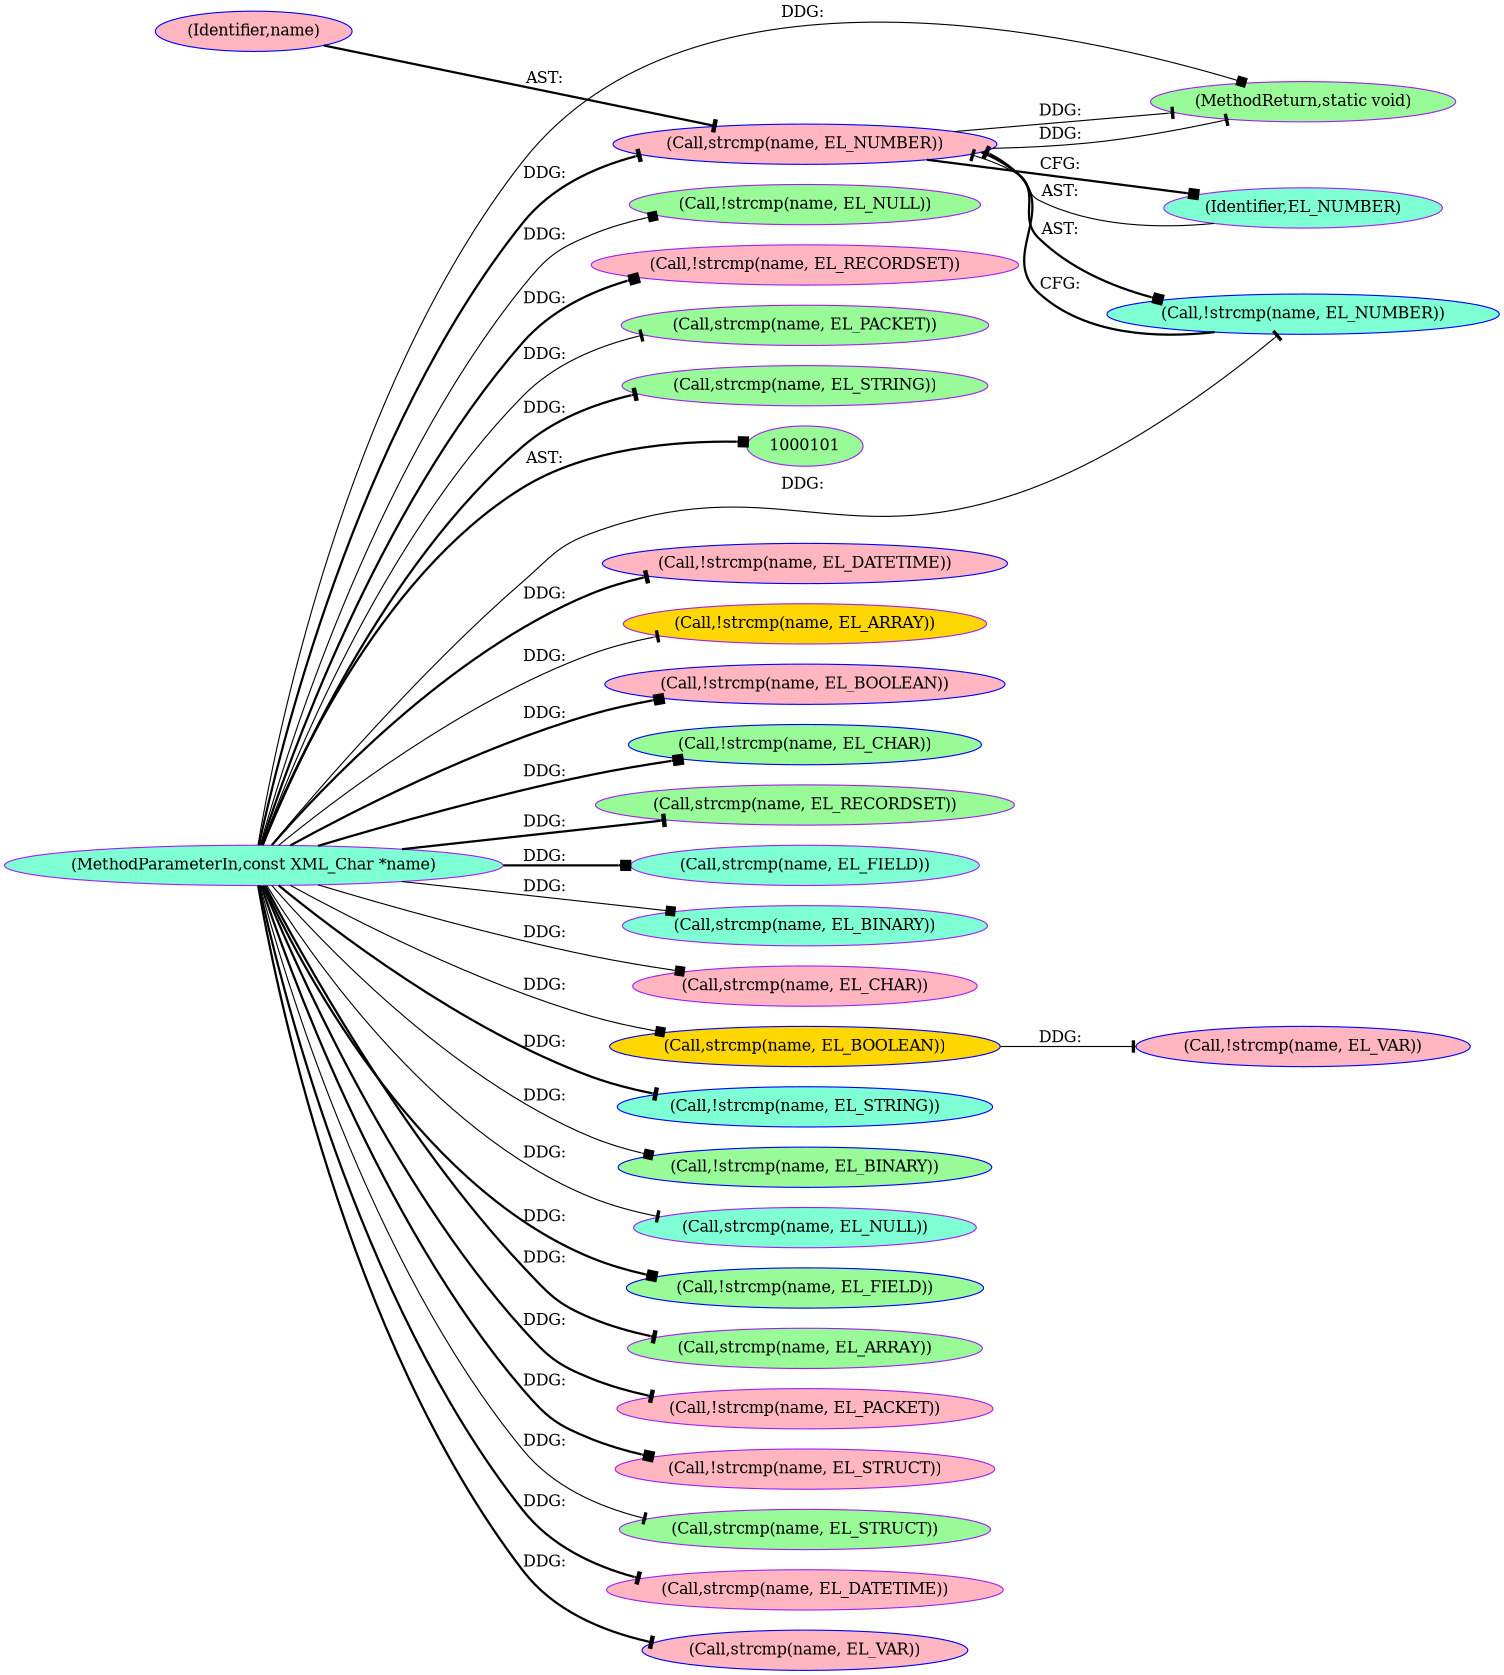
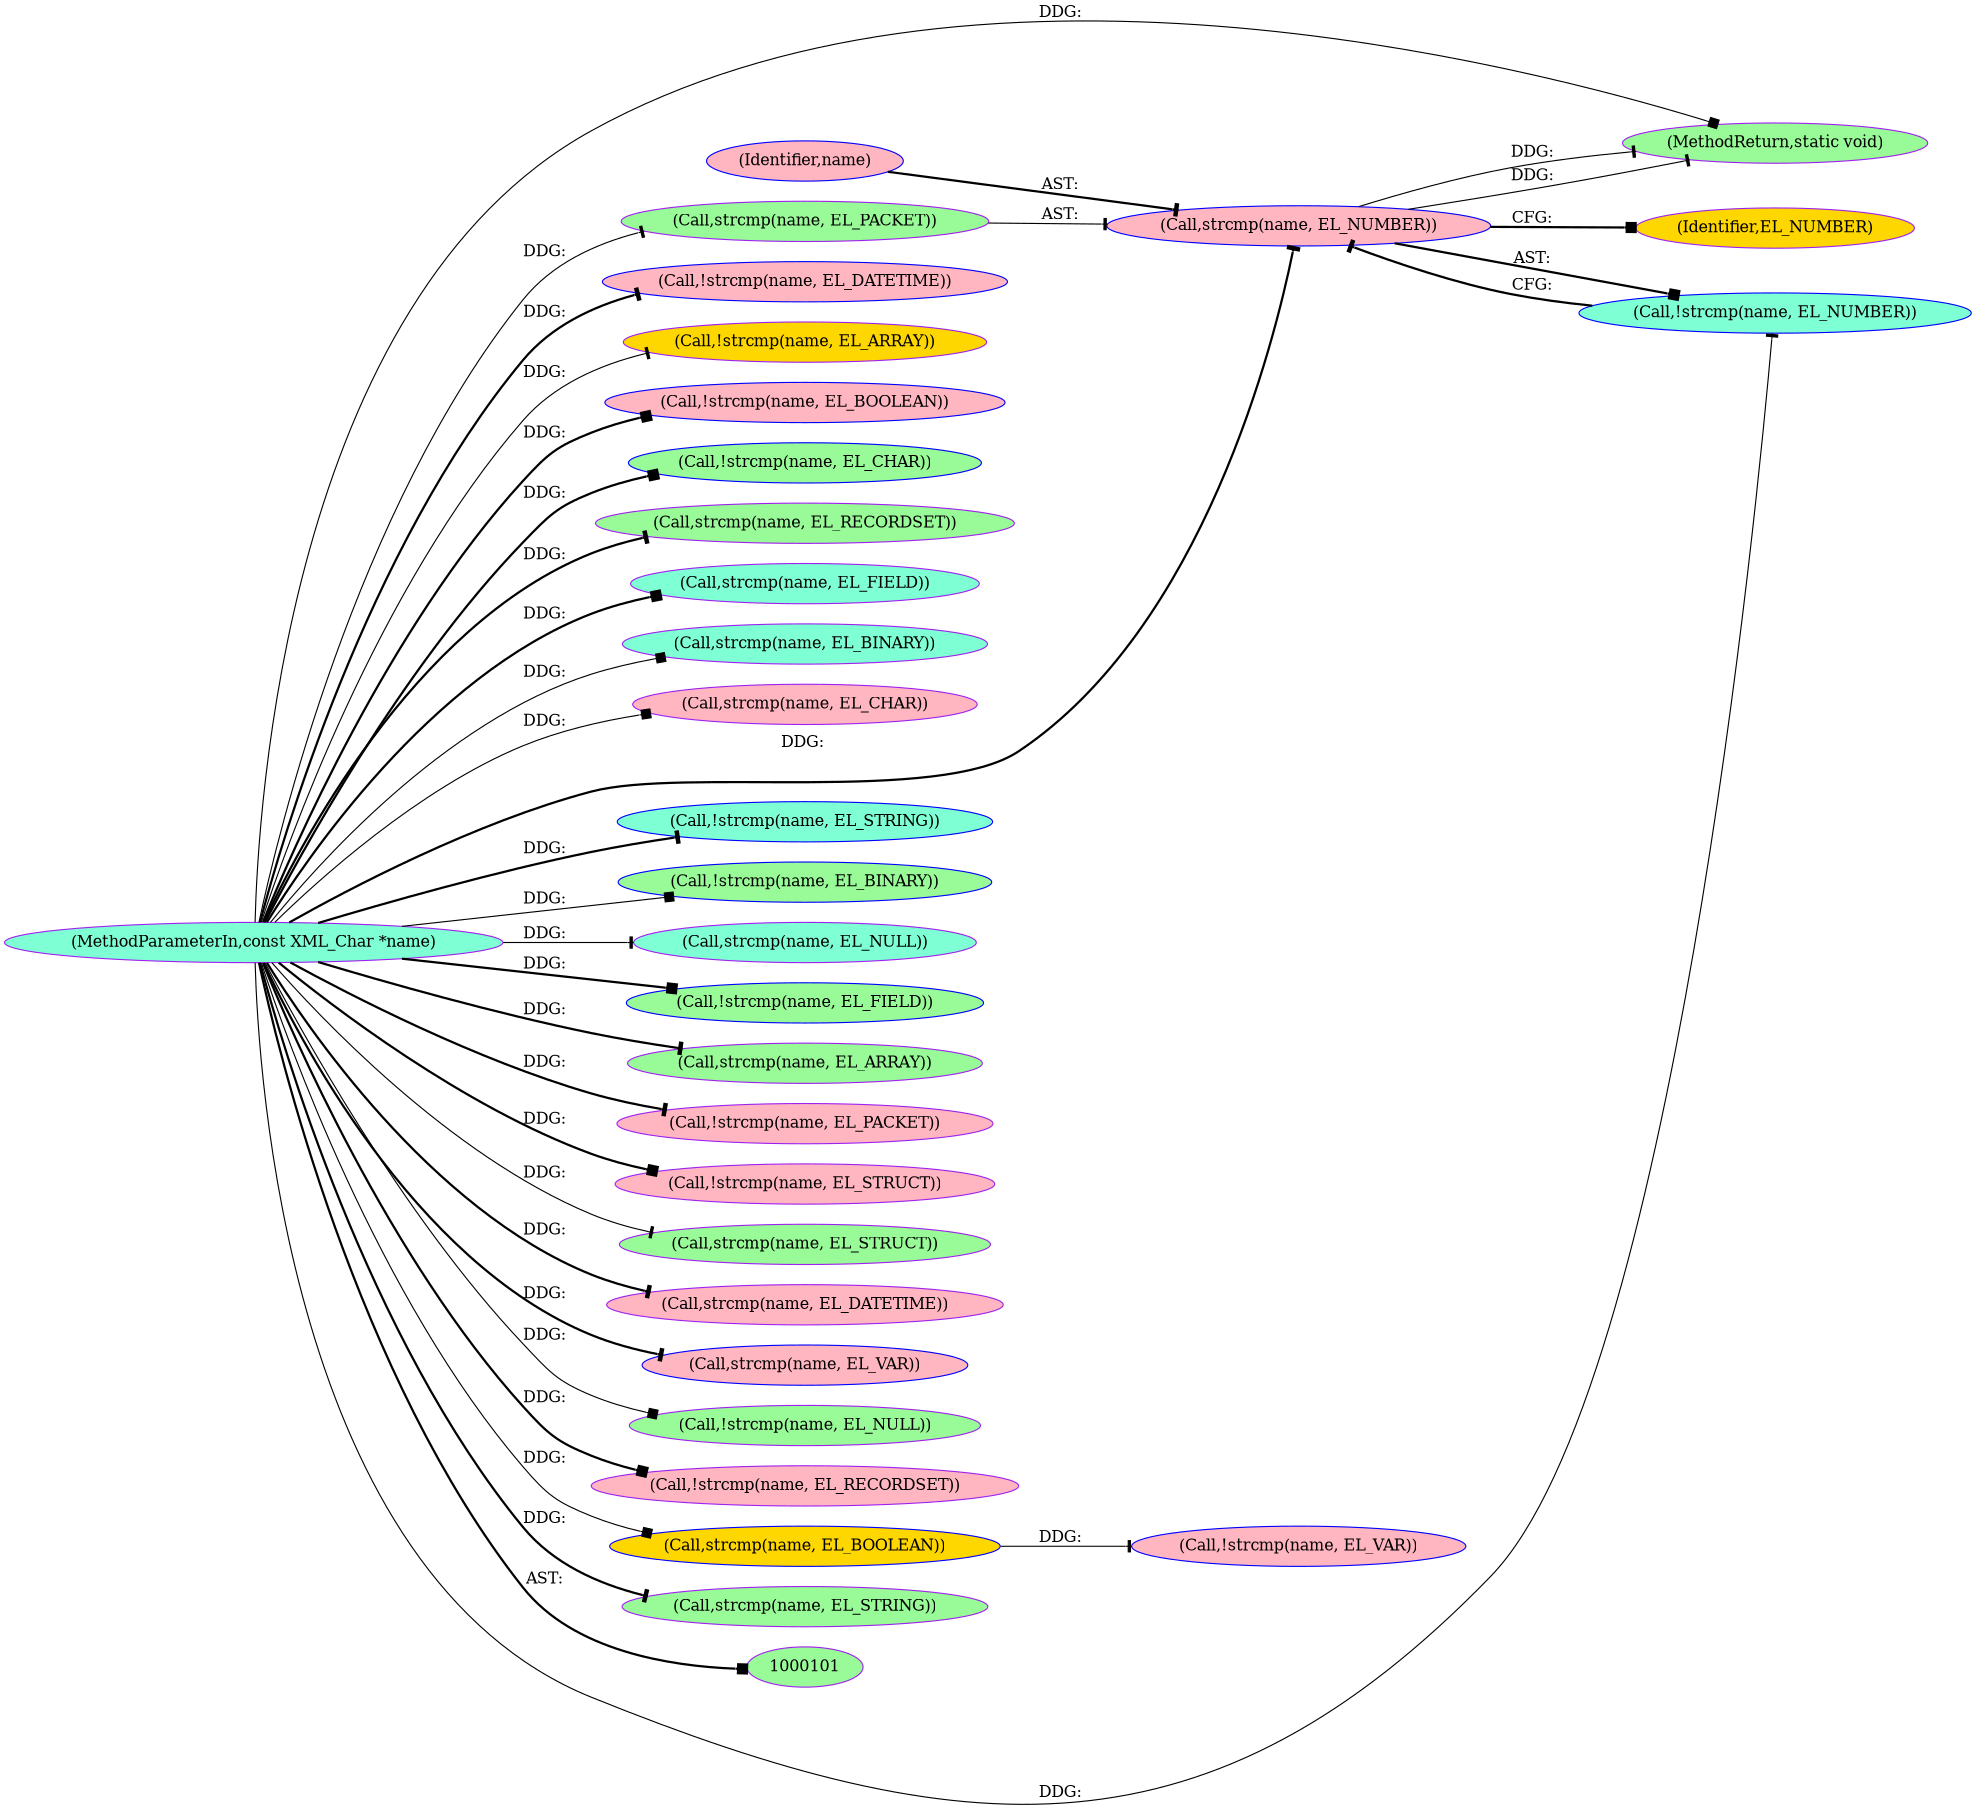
(1303, 208) -> (1775, 228)
(1085, 217) -> (1045, 224)
